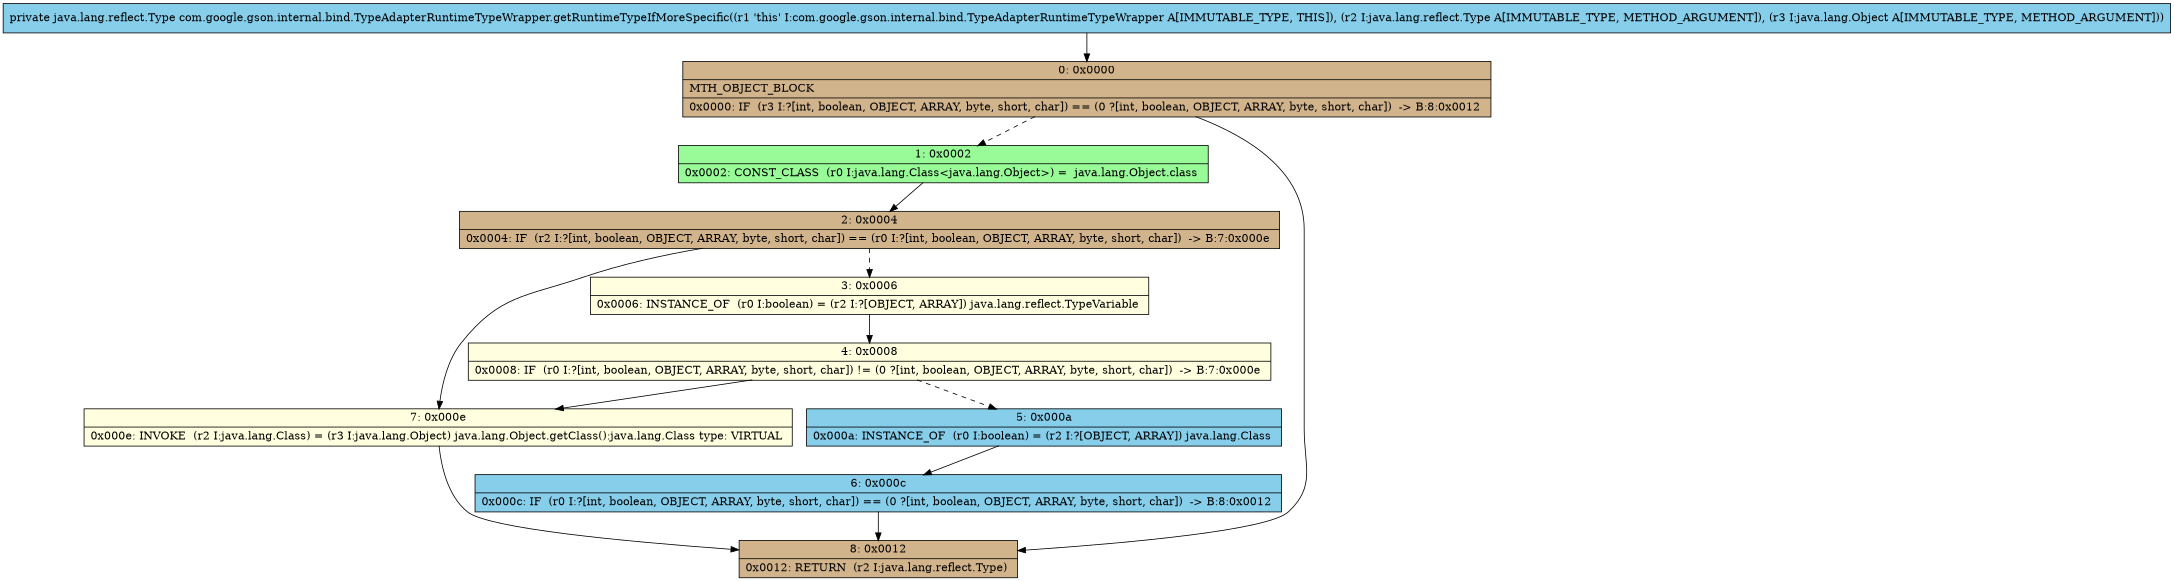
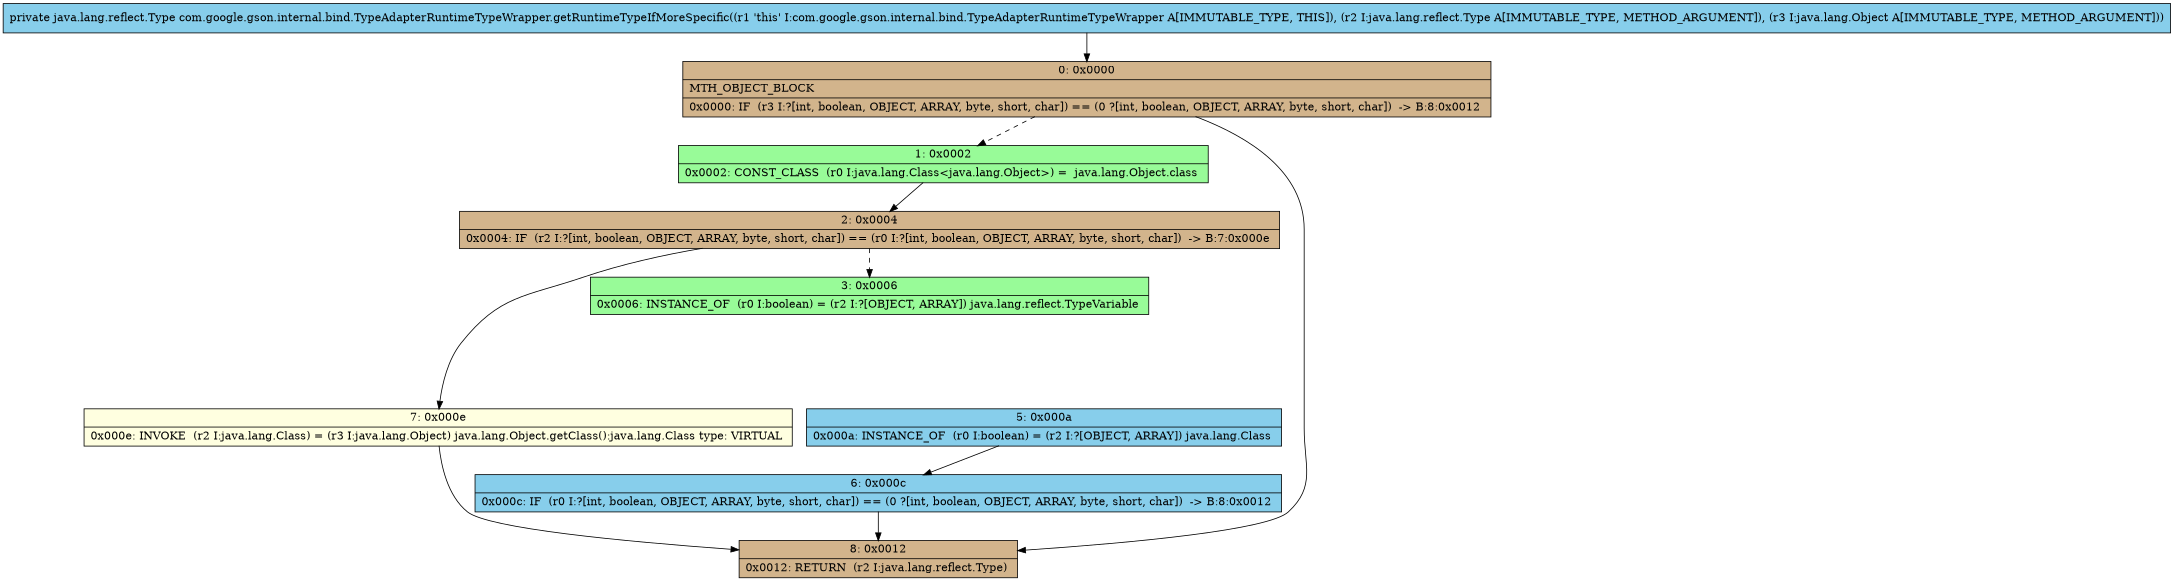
(870, 296) -> (870, 296)
(870, 362) -> none
